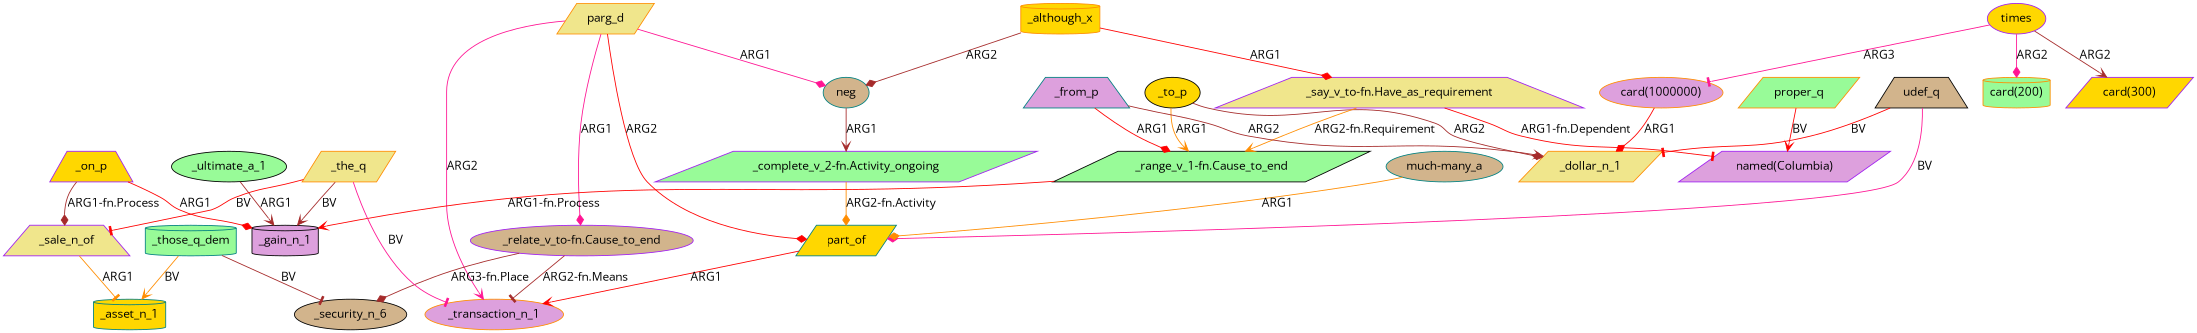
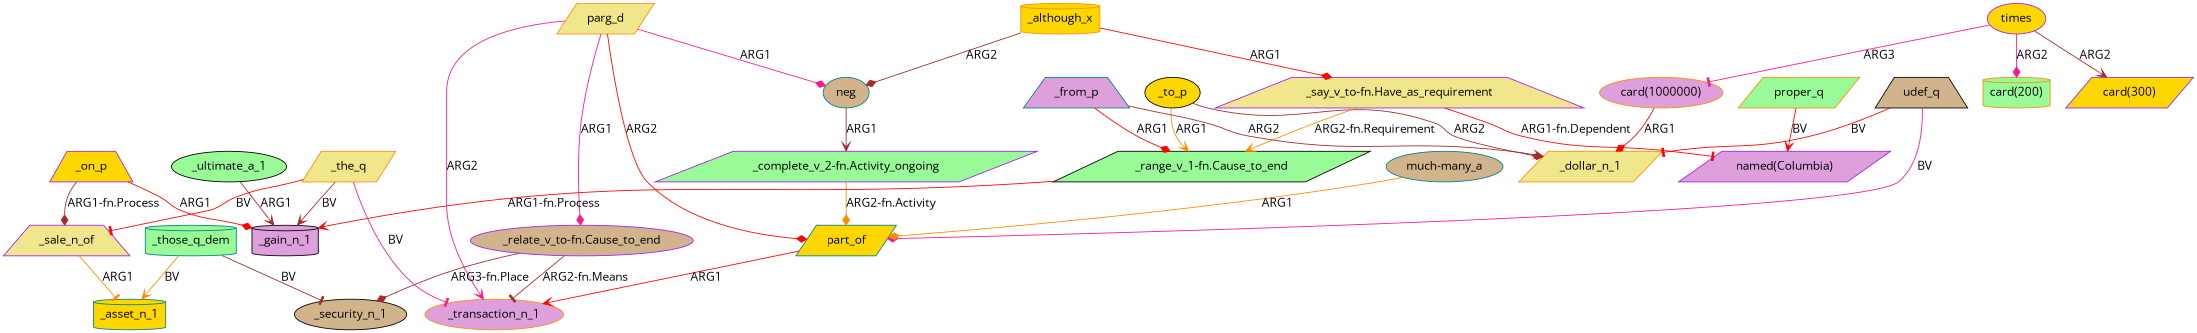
(351, 315) -> (351, 315)
